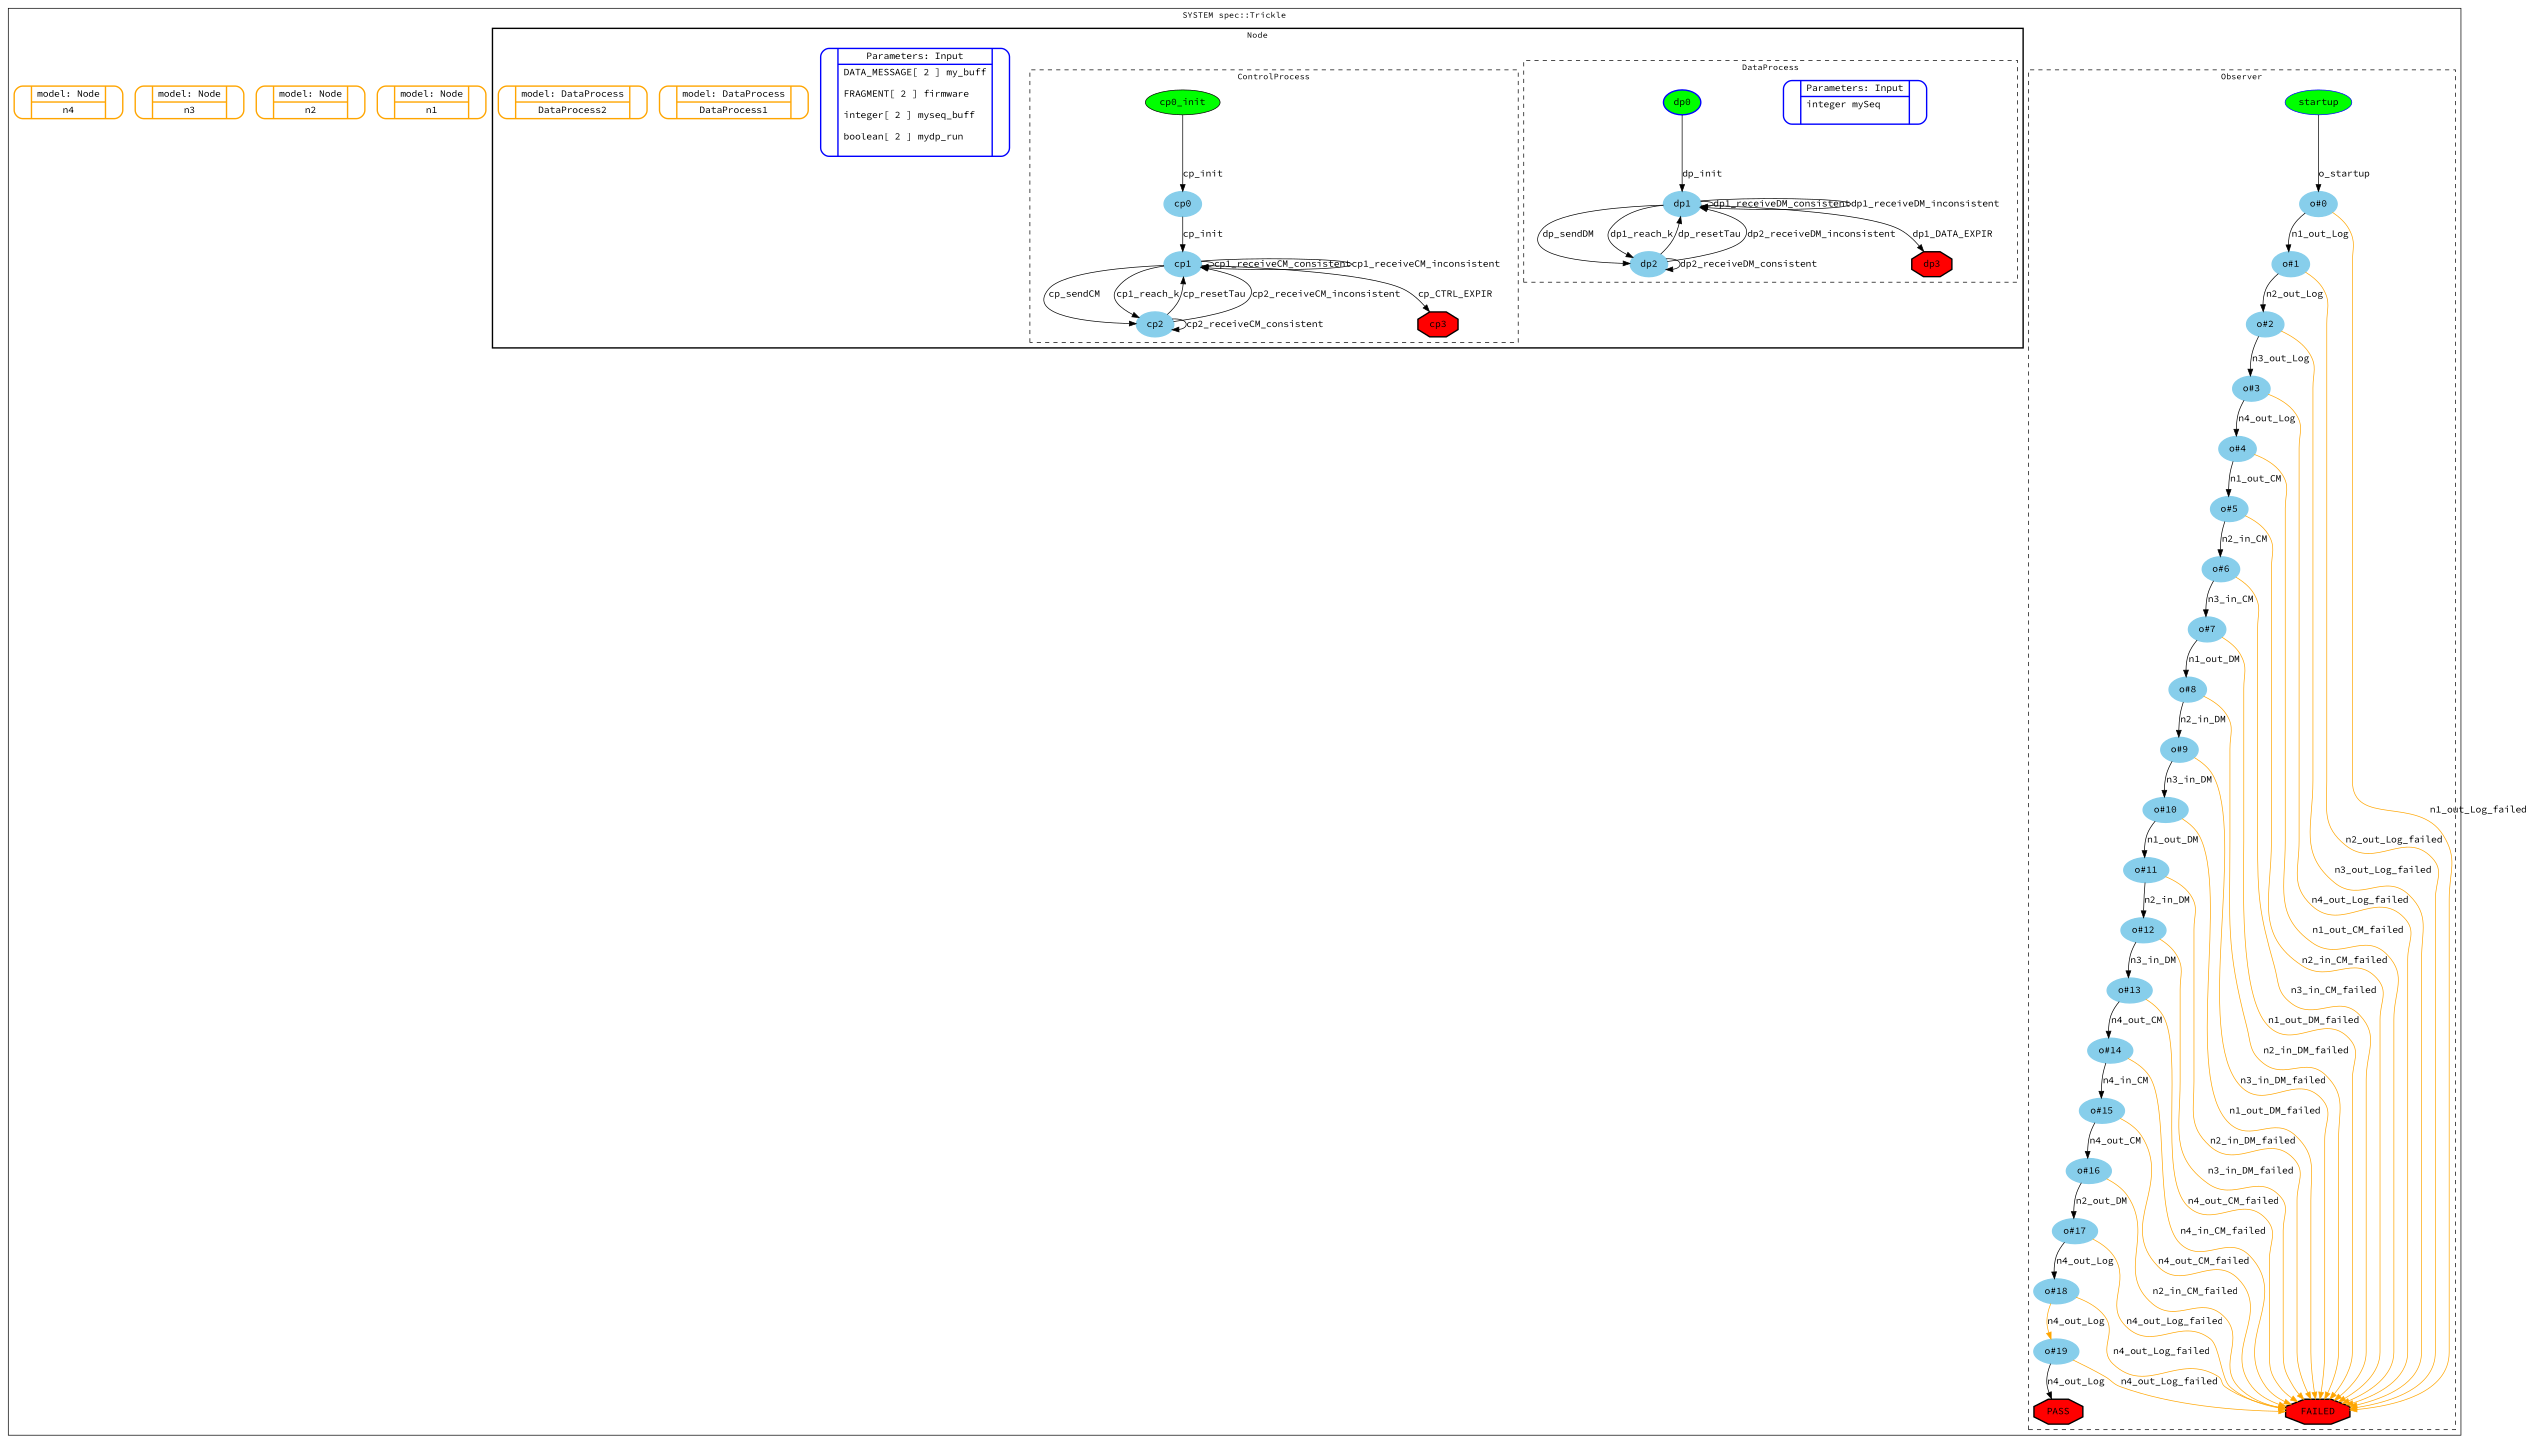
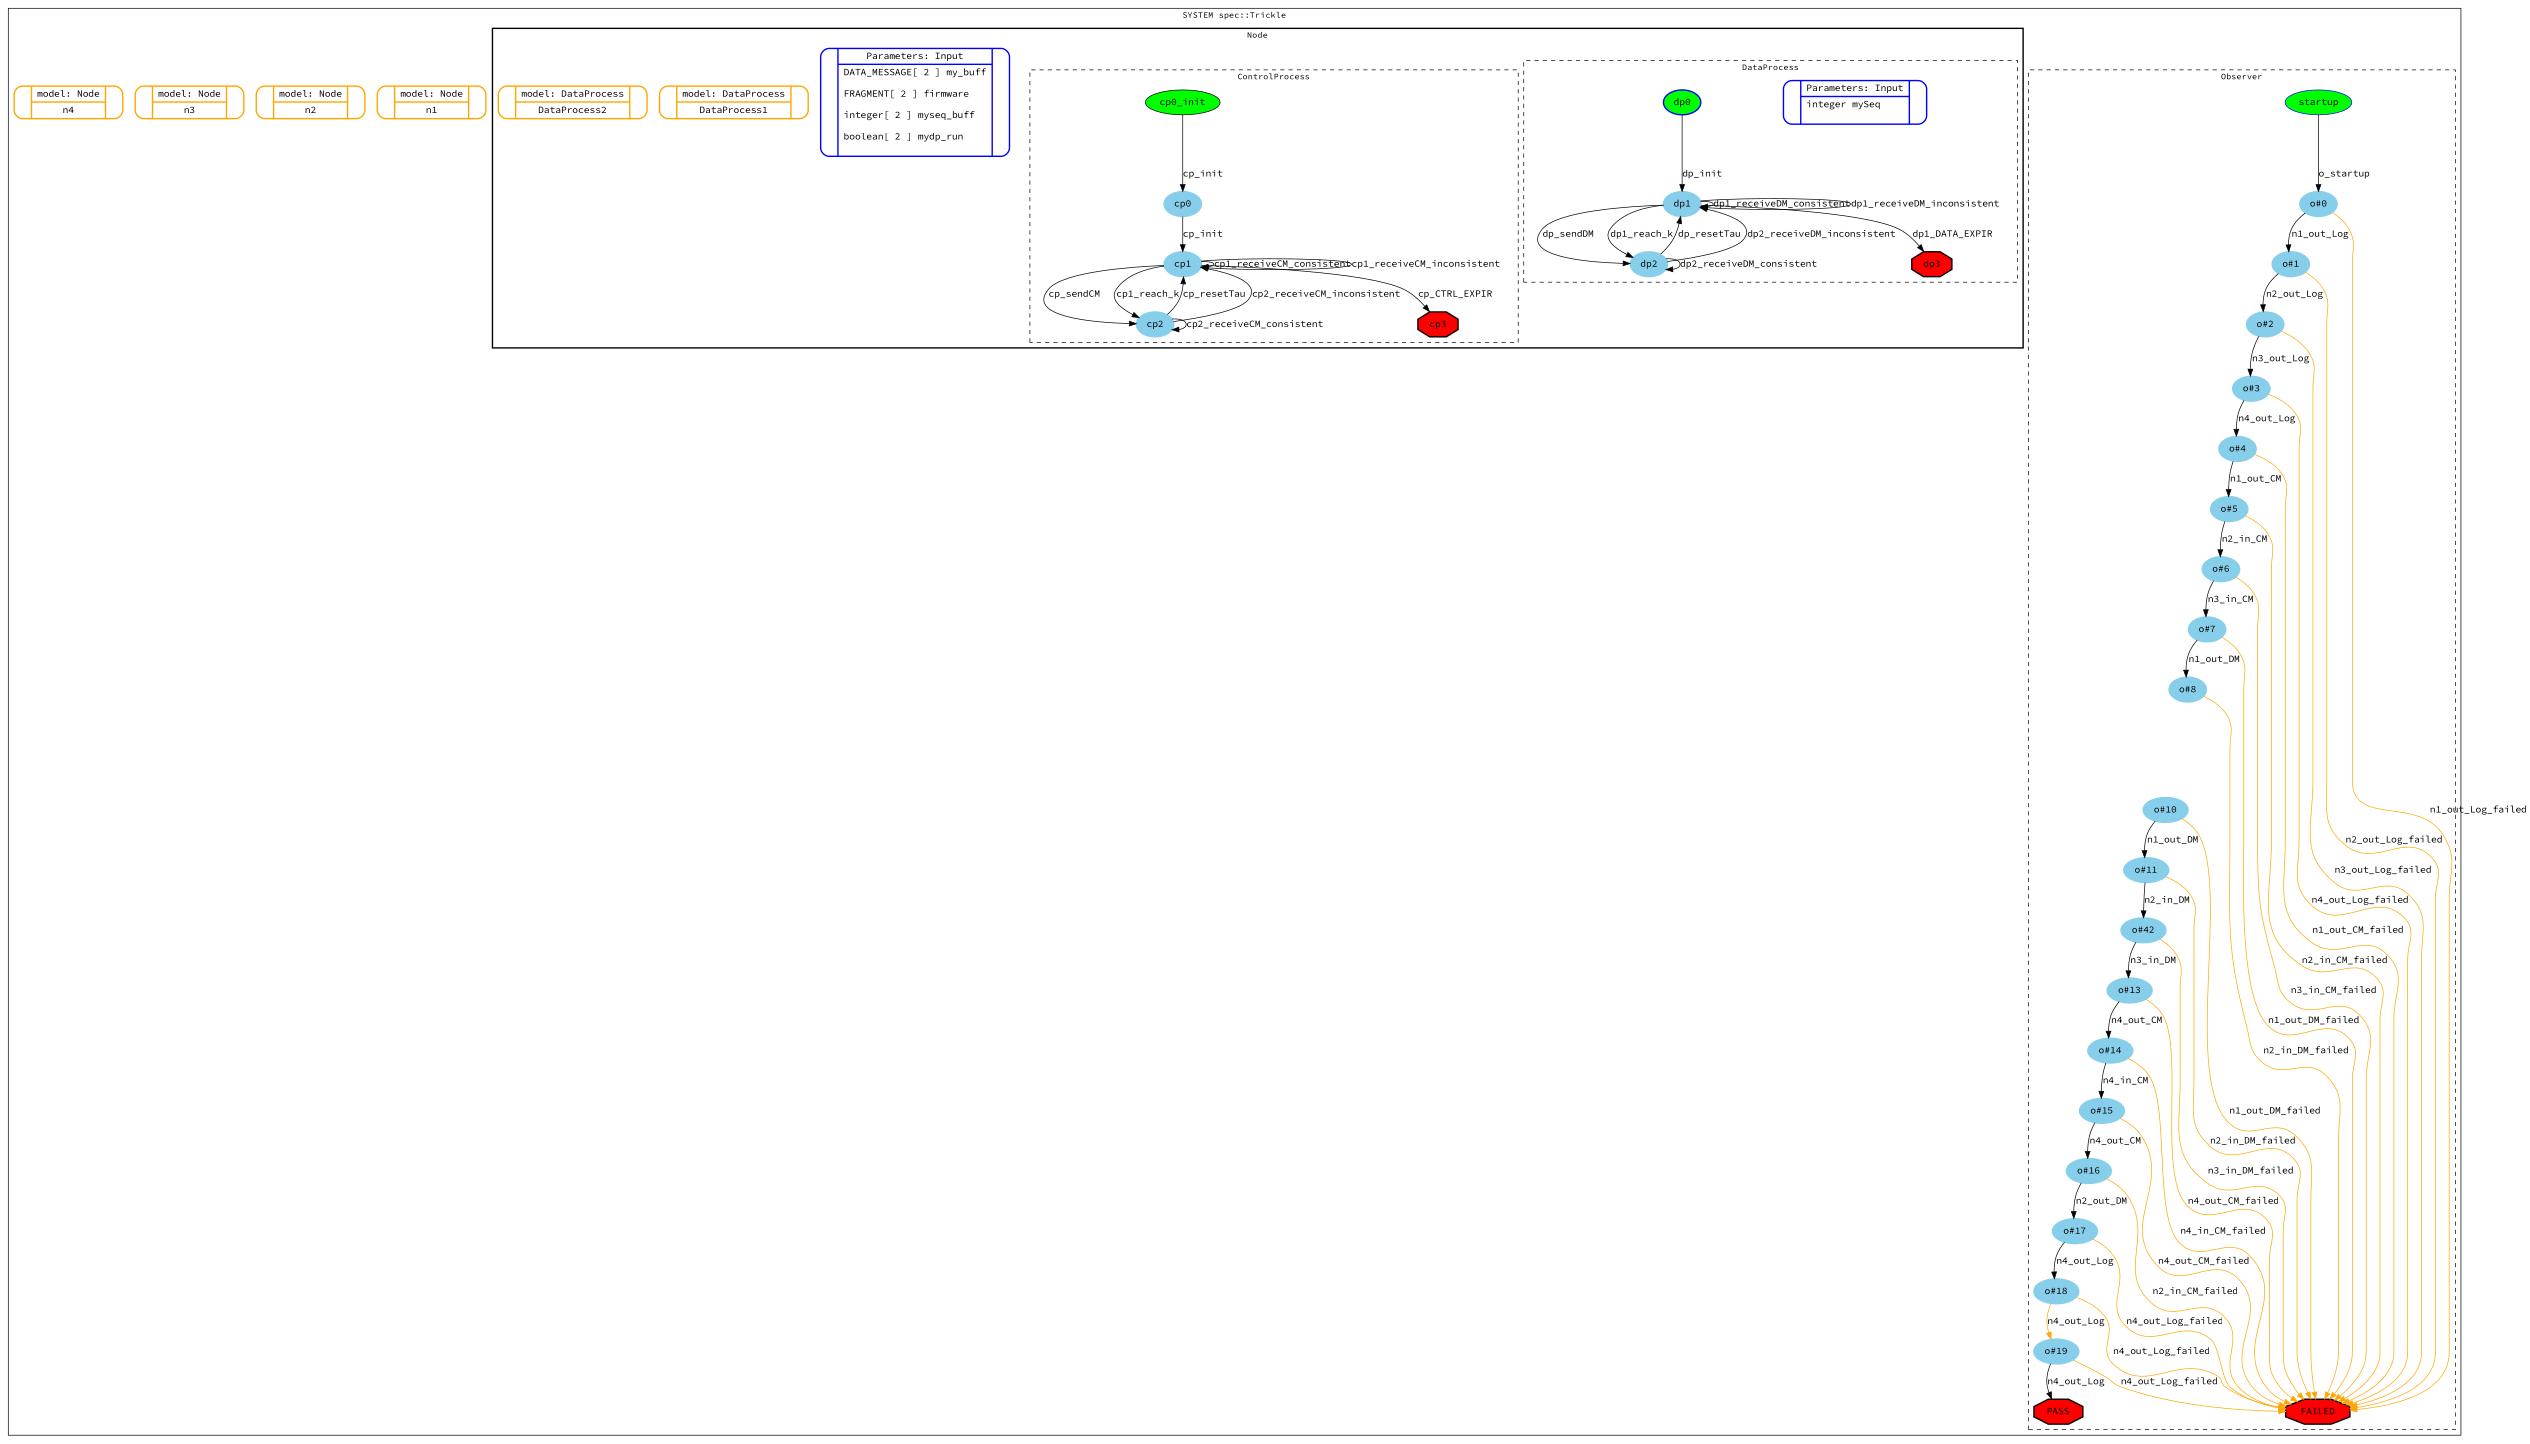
(2179, 750) -> none
(2143, 930) -> (2143, 930)
